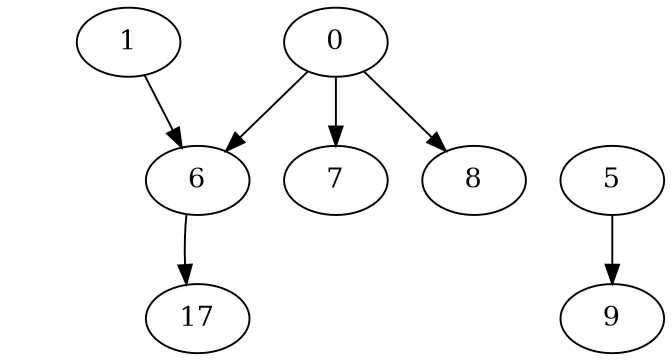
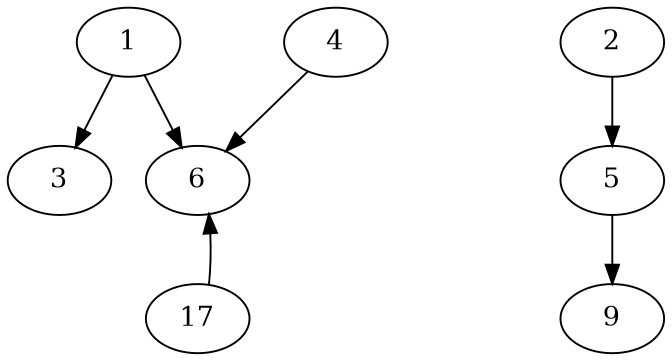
(336, 42) -> (336, 42)
none -> (612, 42)
none -> (60, 180)
(336, 180) -> none
(474, 180) -> none
(185, 240) -> (211, 259)
